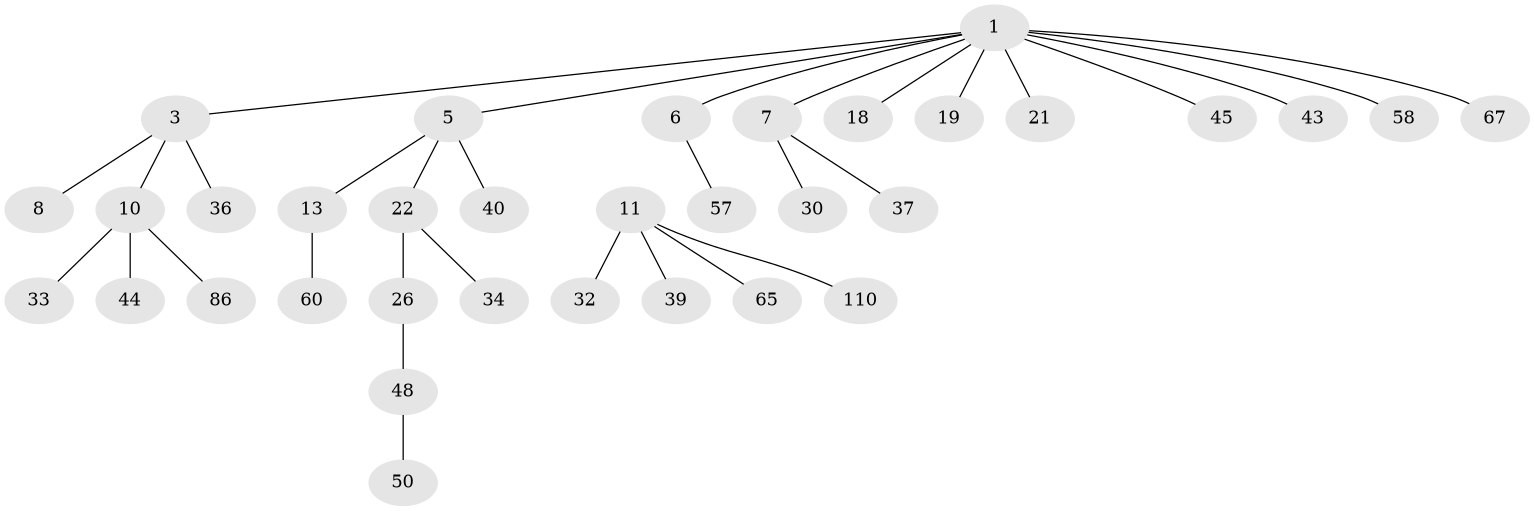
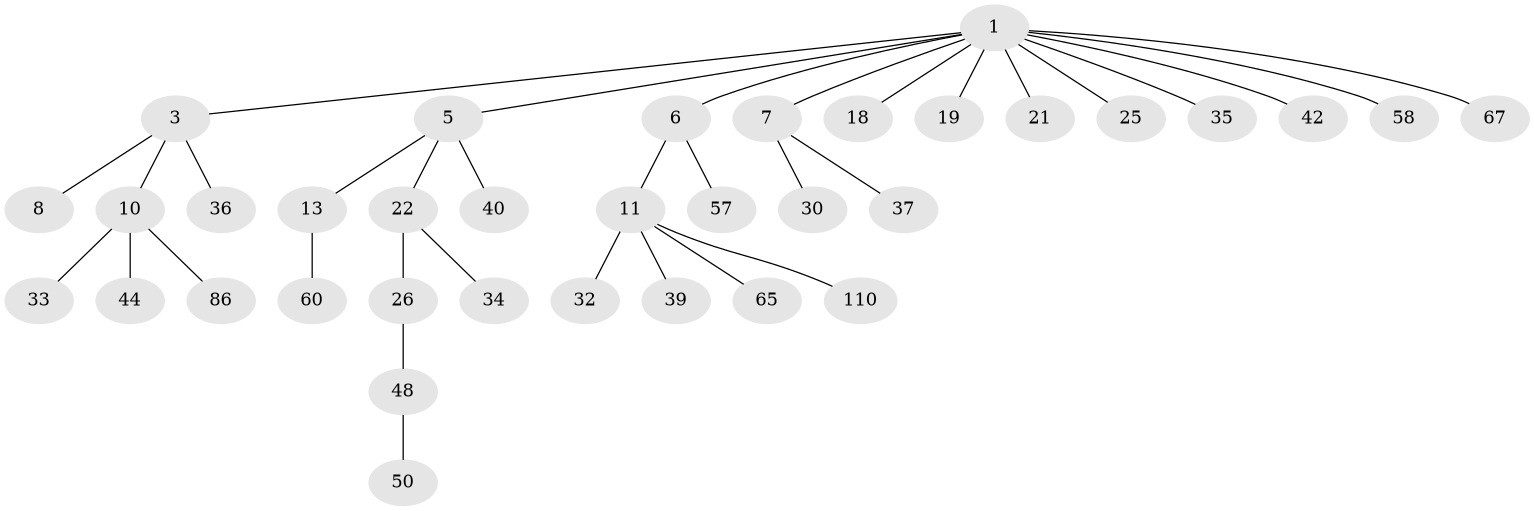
none -> (1131, 119)
(1222, 119) -> (1222, 119)
(1313, 119) -> (1313, 119)
none -> (653, 164)
